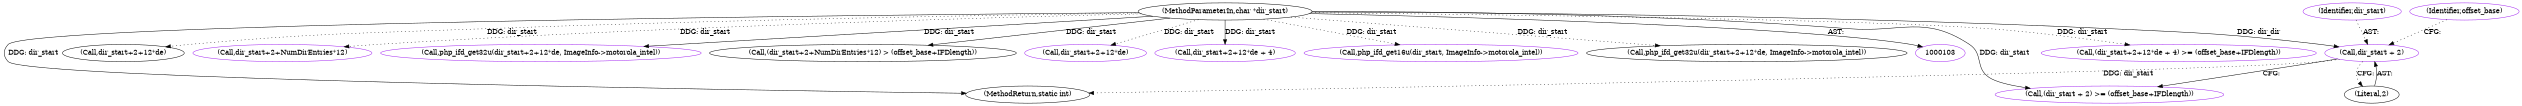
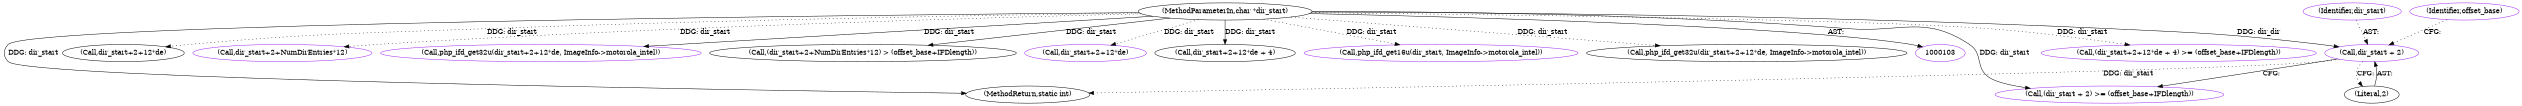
(1225, 53) -> (1225, 53)
